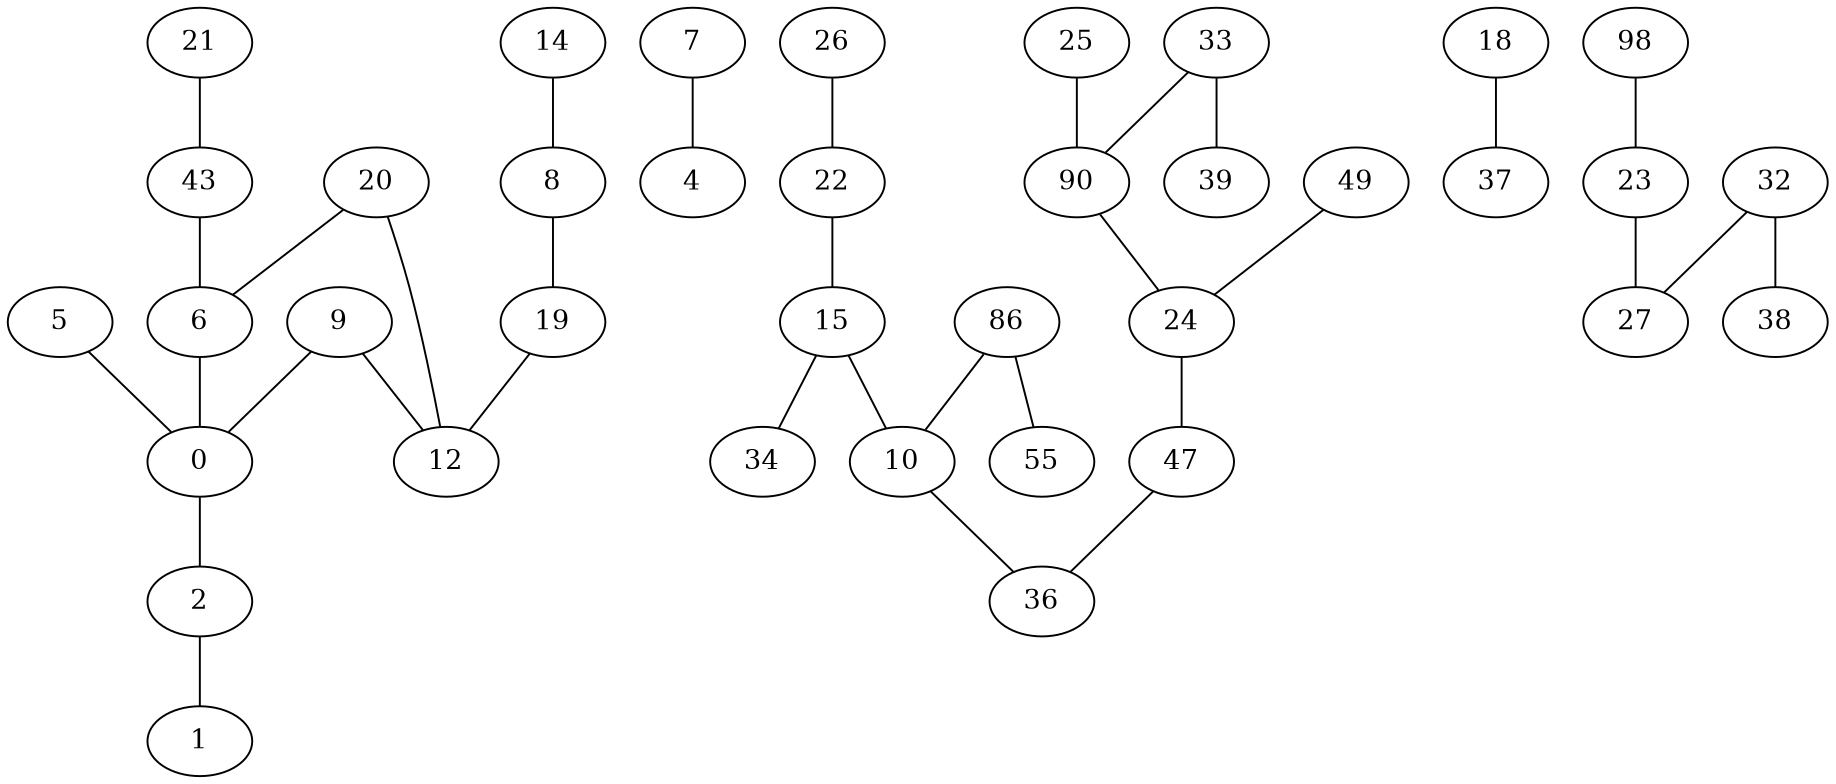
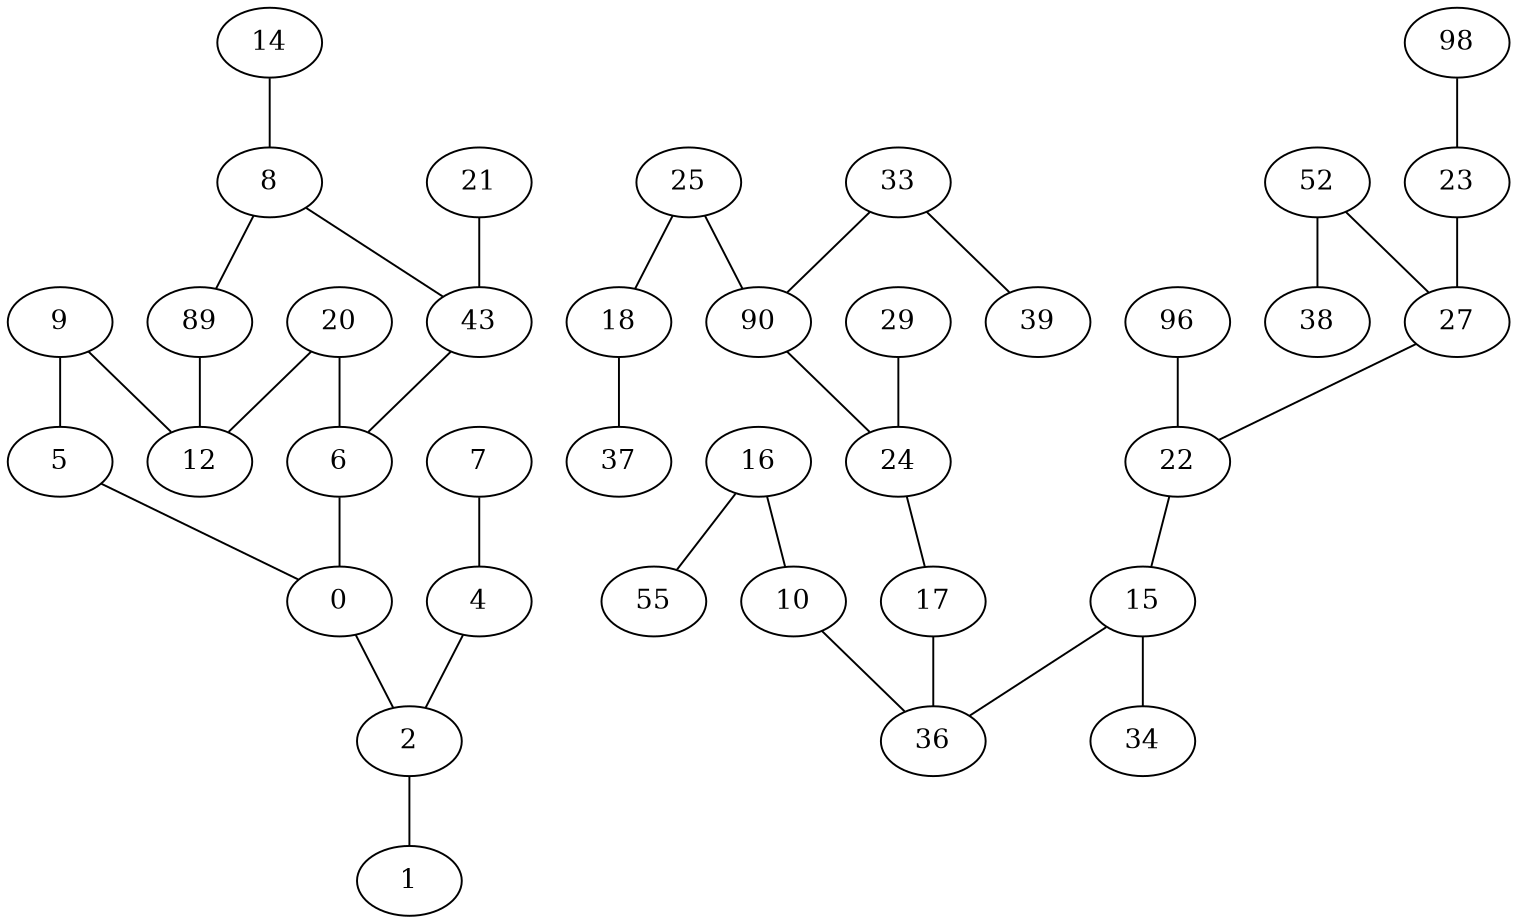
(832, 43) -> (1178, 322)
(1356, 182) -> (898, 322)
(1775, 182) -> (1317, 182)
none -> (375, 252)
none -> (654, 252)
(553, 322) -> (200, 322)
(1007, 322) -> (759, 462)
(270, 392) -> (60, 392)
(867, 392) -> (1038, 671)
none -> (1318, 392)
(1182, 462) -> (933, 601)
none -> (444, 671)
